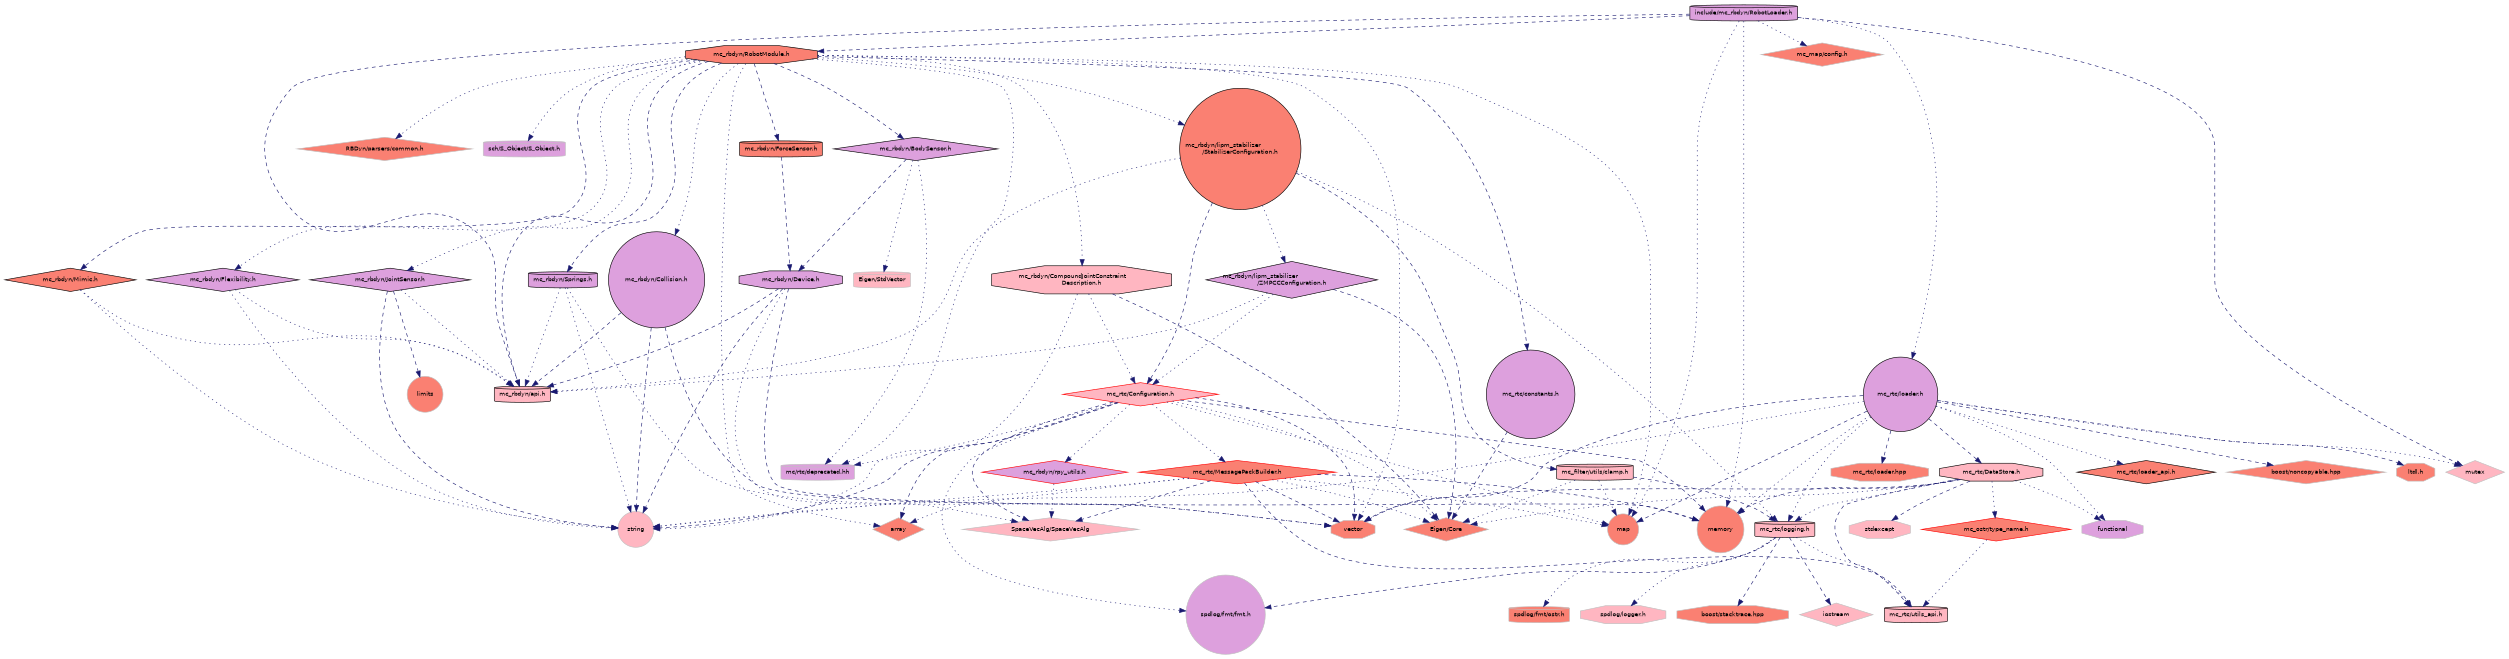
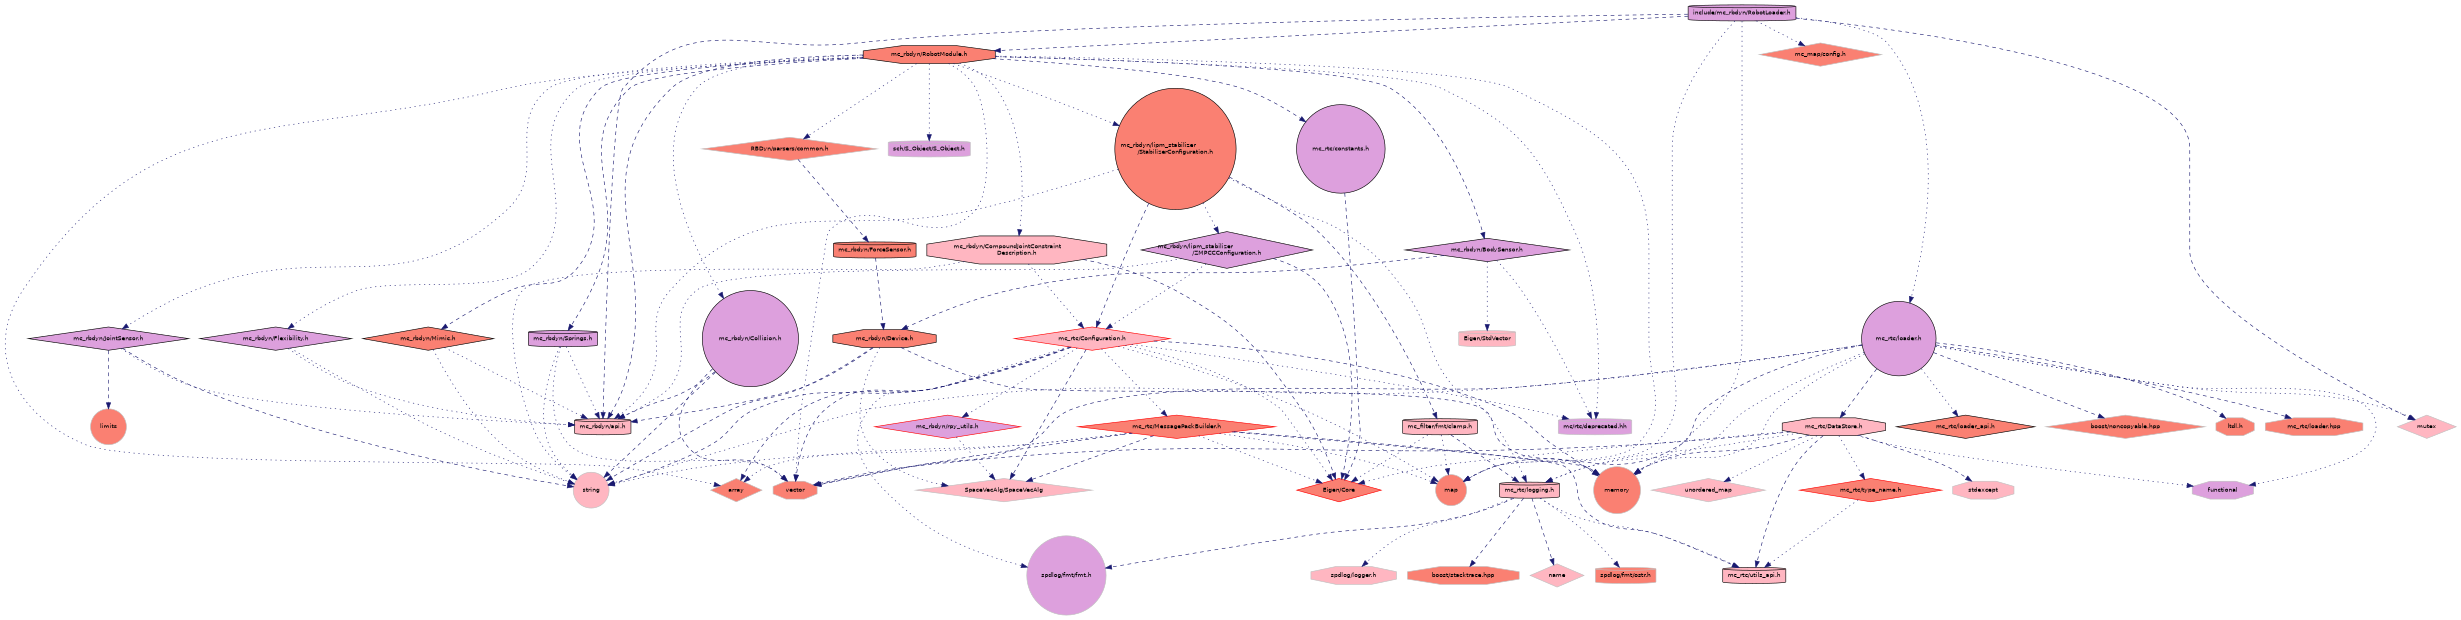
(765, 99) -> (831, 198)
(791, 280) -> (885, 339)
(1595, 472) -> (1440, 427)
none -> (1708, 490)
(1446, 529) -> (1339, 490)
(1996, 529) -> (1871, 490)
(1836, 615) -> (1557, 575)
